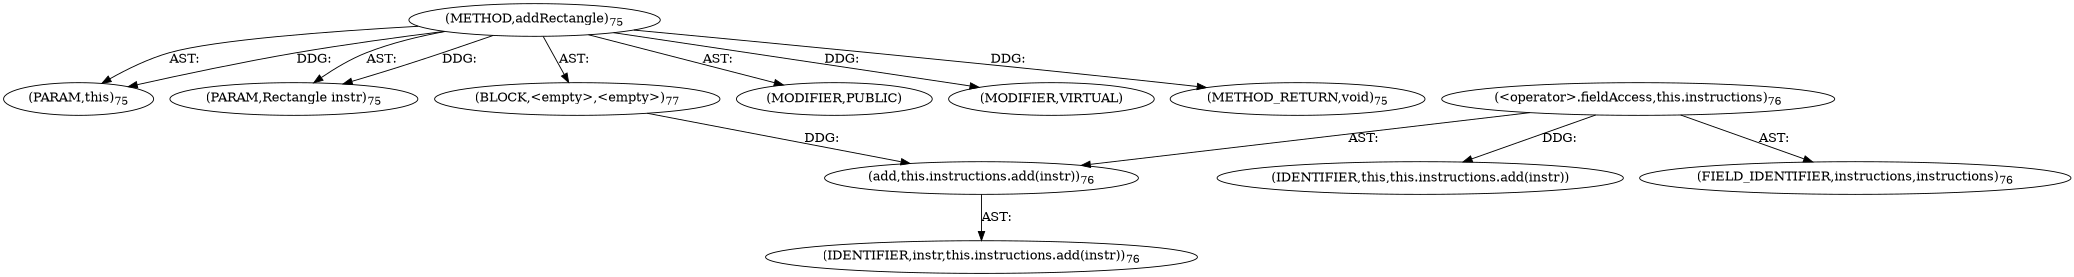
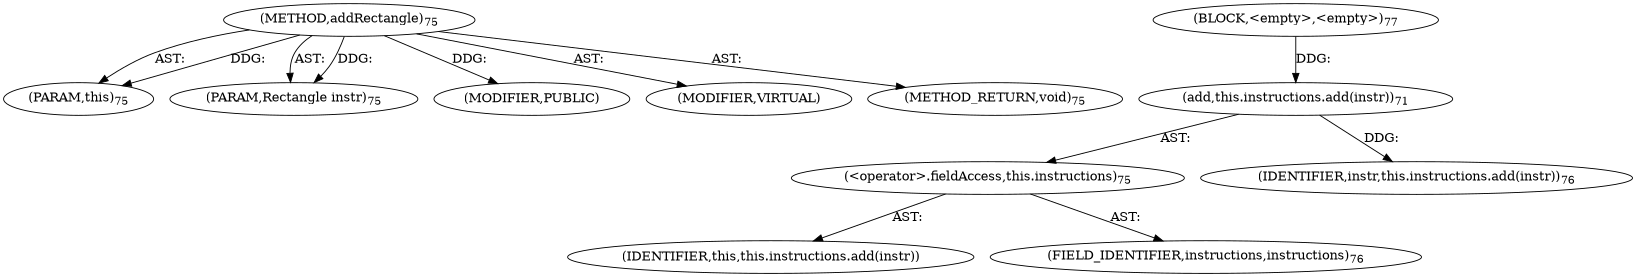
(554, 55) -> none
(720, 59) -> (471, 59)
(844, 59) -> (591, 59)
(1010, 59) -> (729, 59)
(1775, 98) -> (1125, 177)
(1310, 138) -> (1147, 137)
(1561, 139) -> (910, 218)
(1088, 177) -> (1402, 98)
(999, 218) -> (1383, 139)
